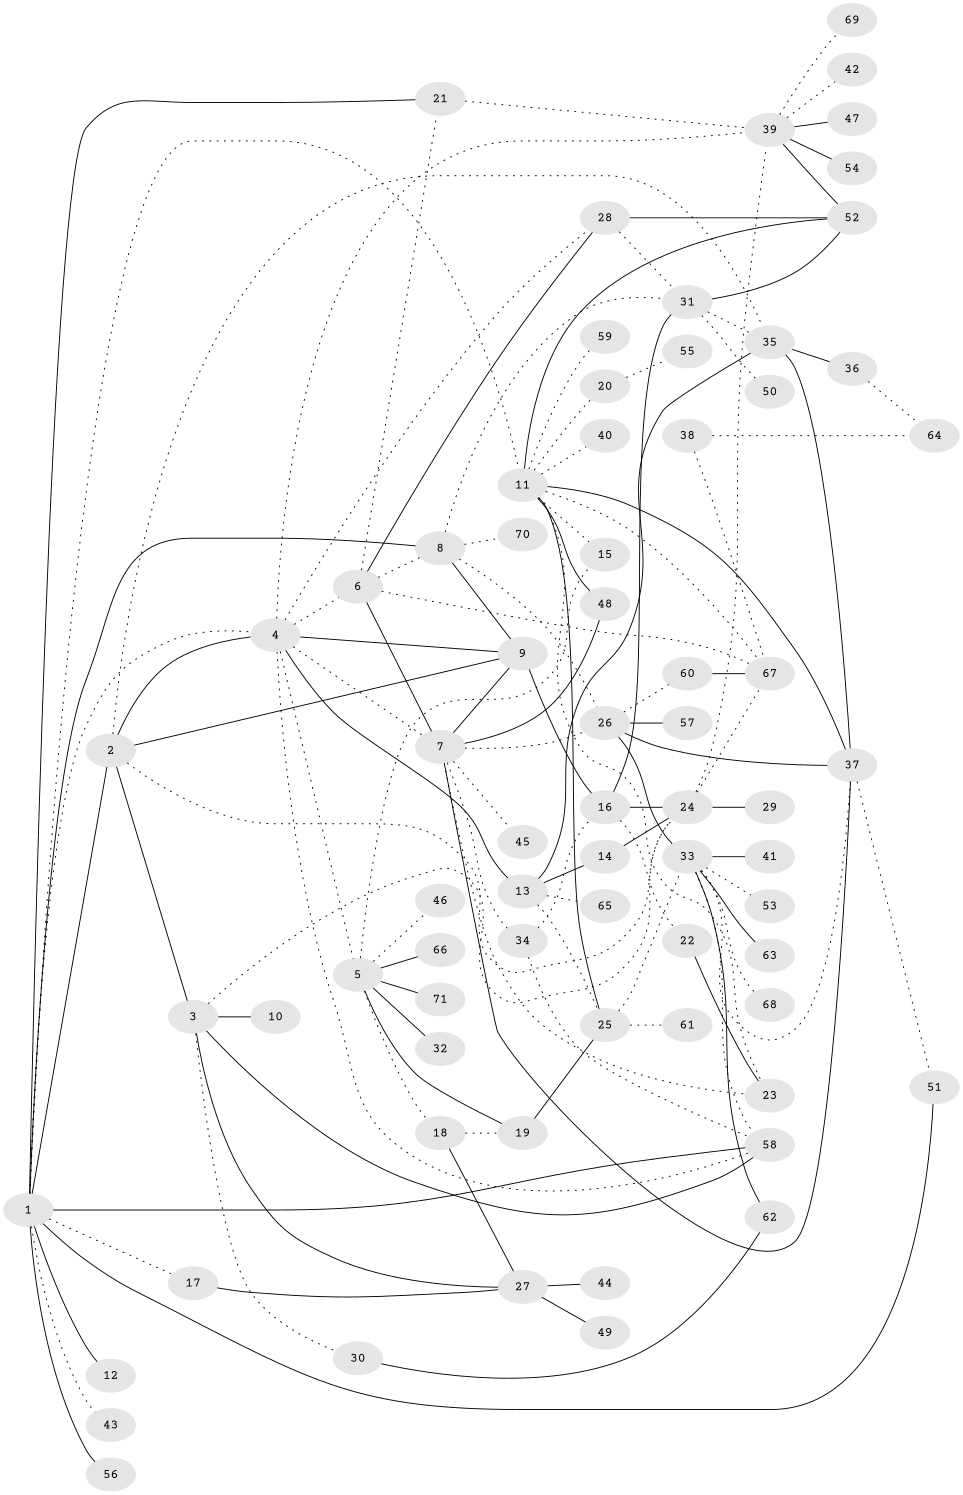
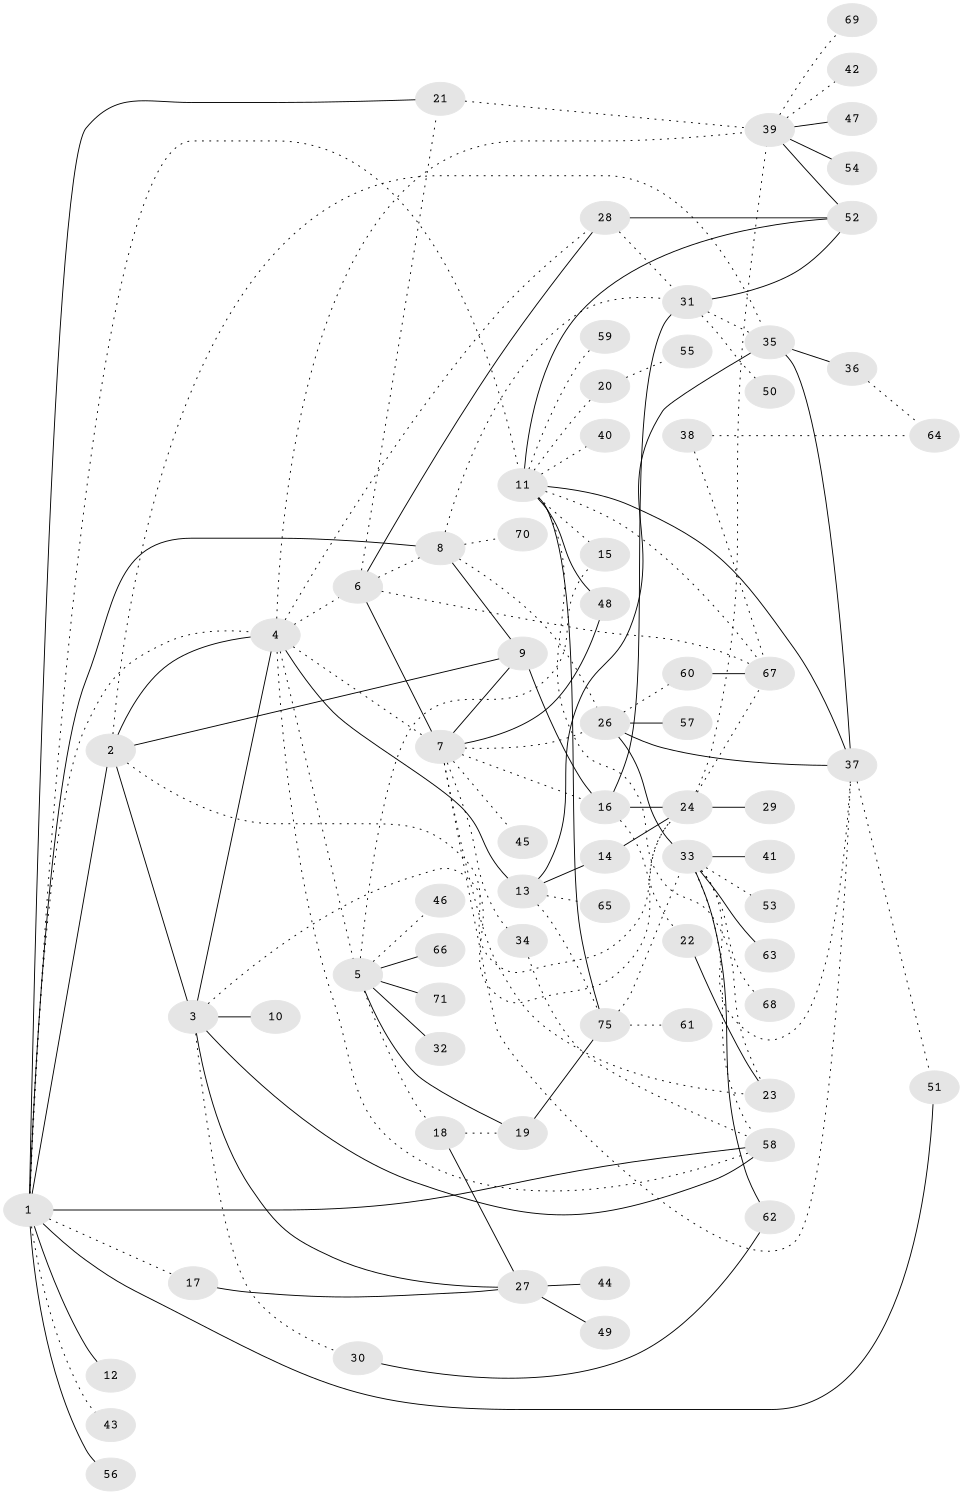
(399, 644) -> (234, 826)
(562, 883) -> (523, 777)
(605, 1025) -> (605, 1025)
(705, 1229) -> (705, 1229)
